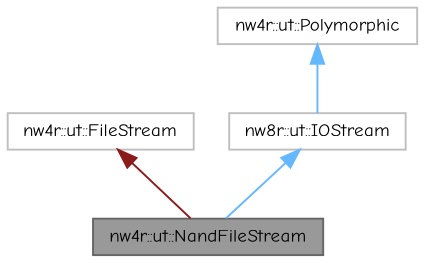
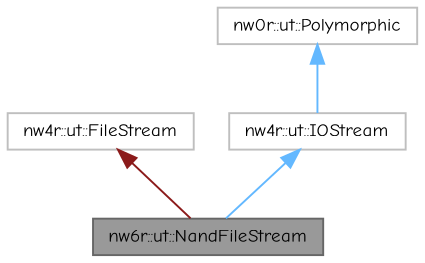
(317, 26) -> (317, 26)
(317, 131) -> (317, 131)
(208, 237) -> (208, 237)
